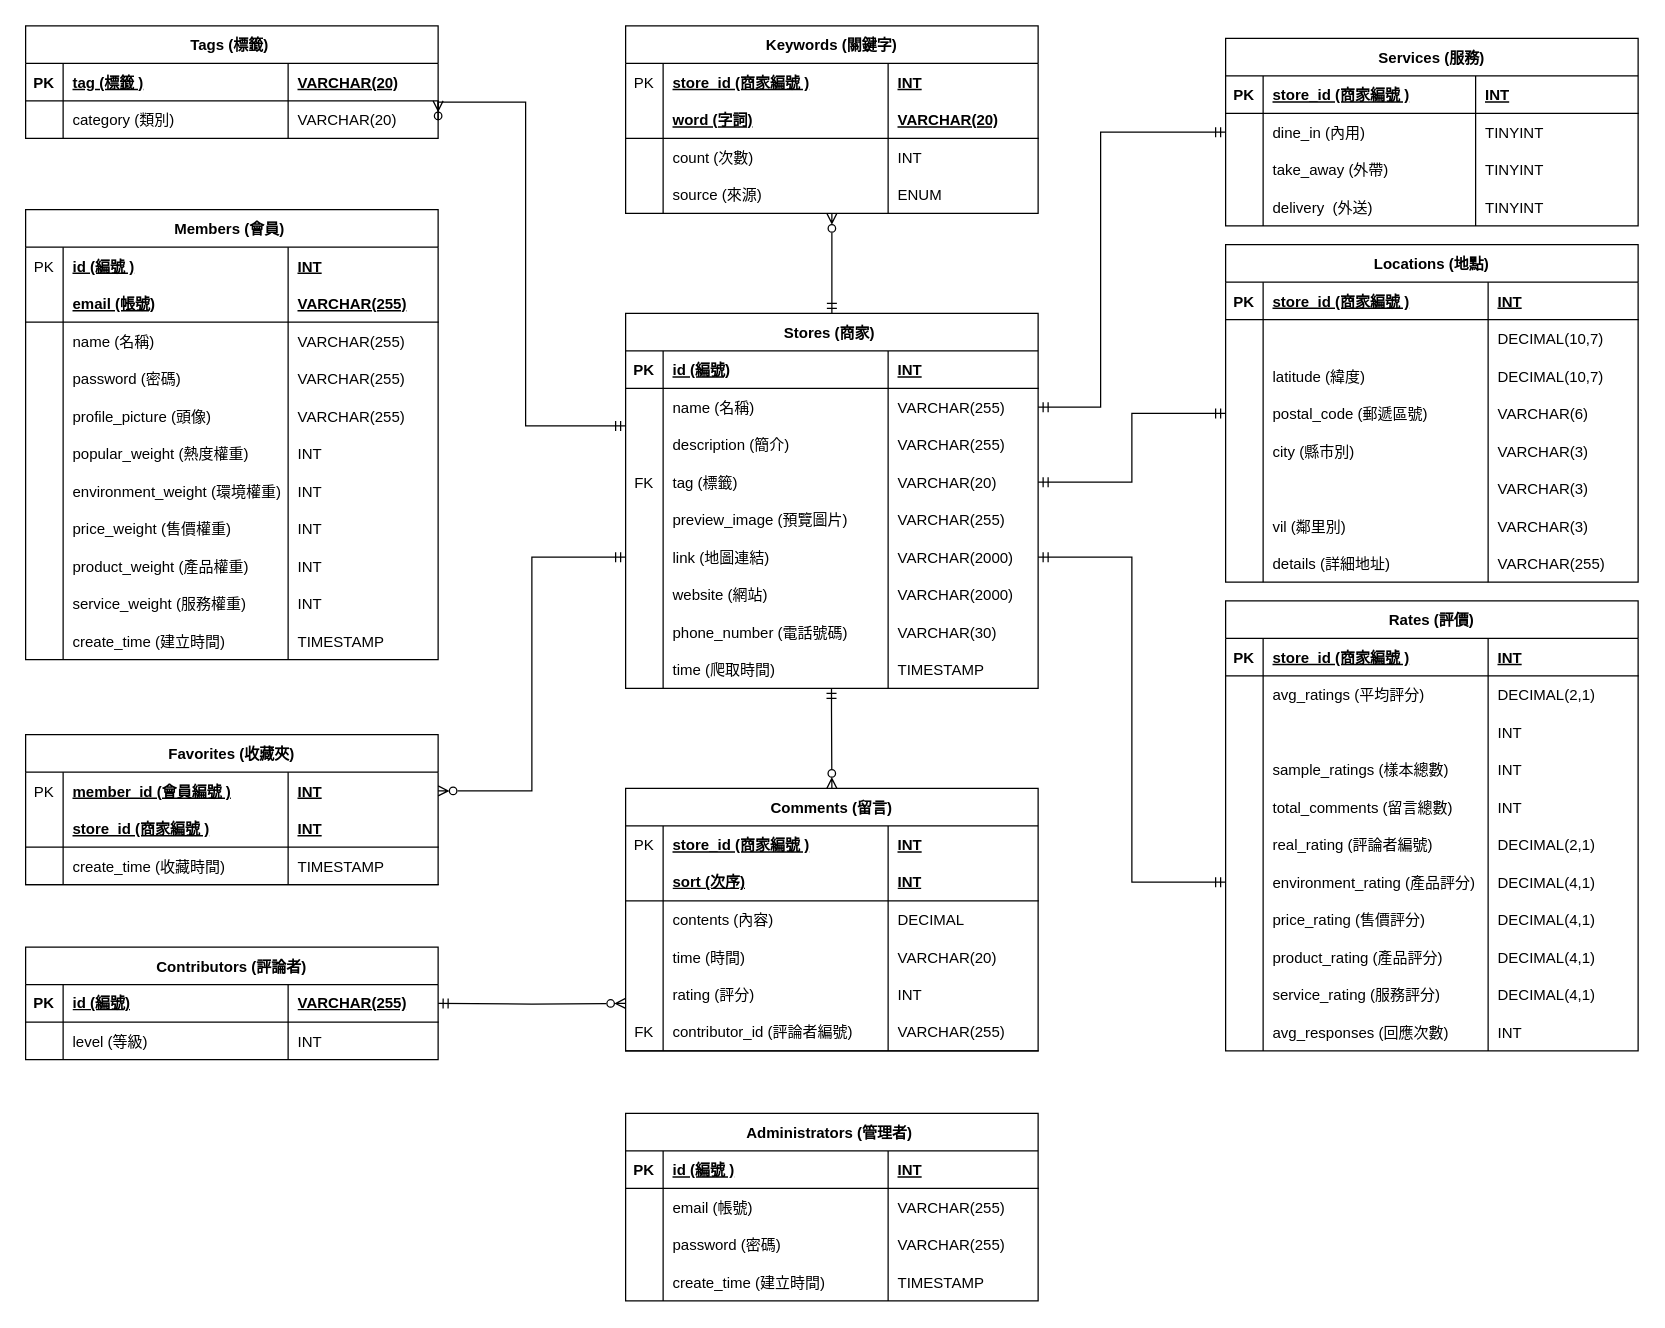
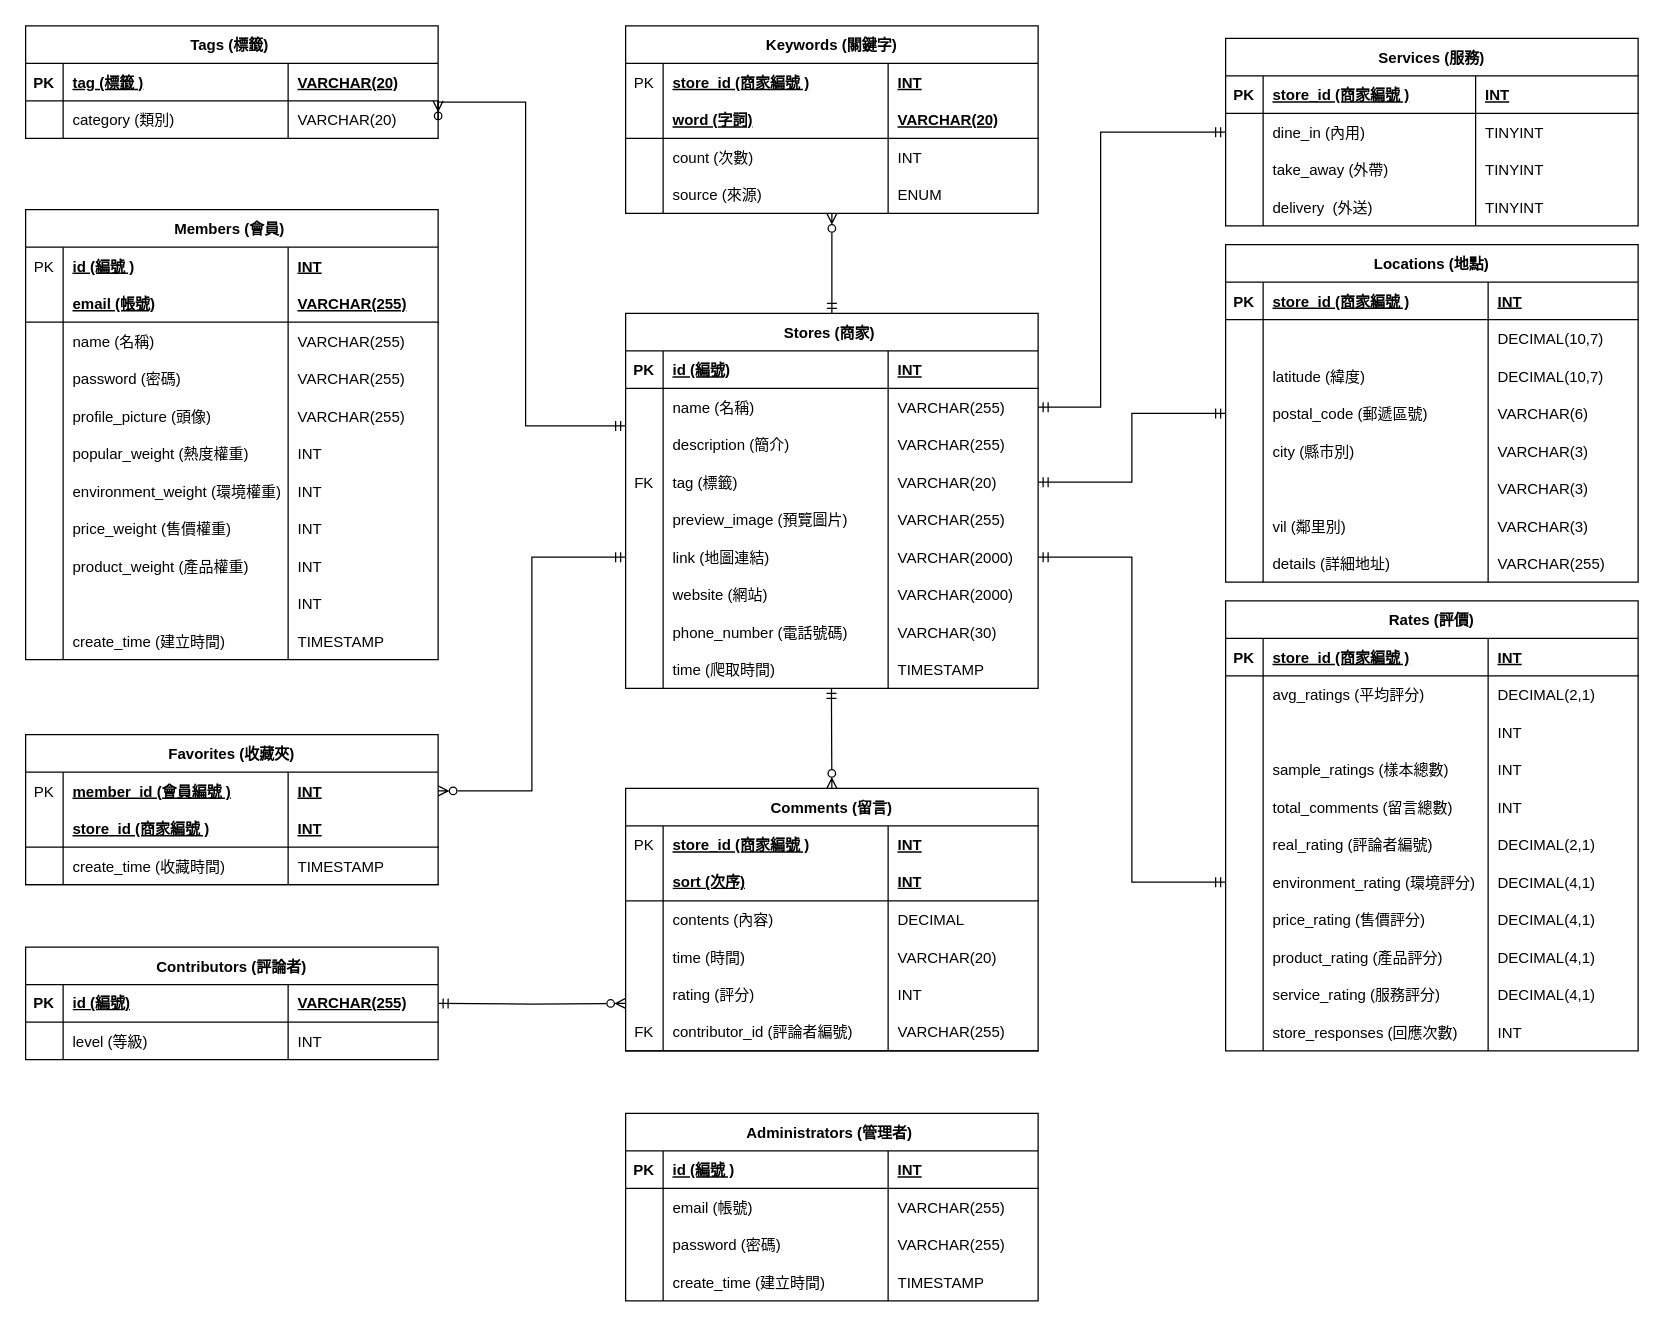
(176, 603) -> none
(1385, 883) -> (1385, 883)
(1368, 1033) -> (1376, 1033)
